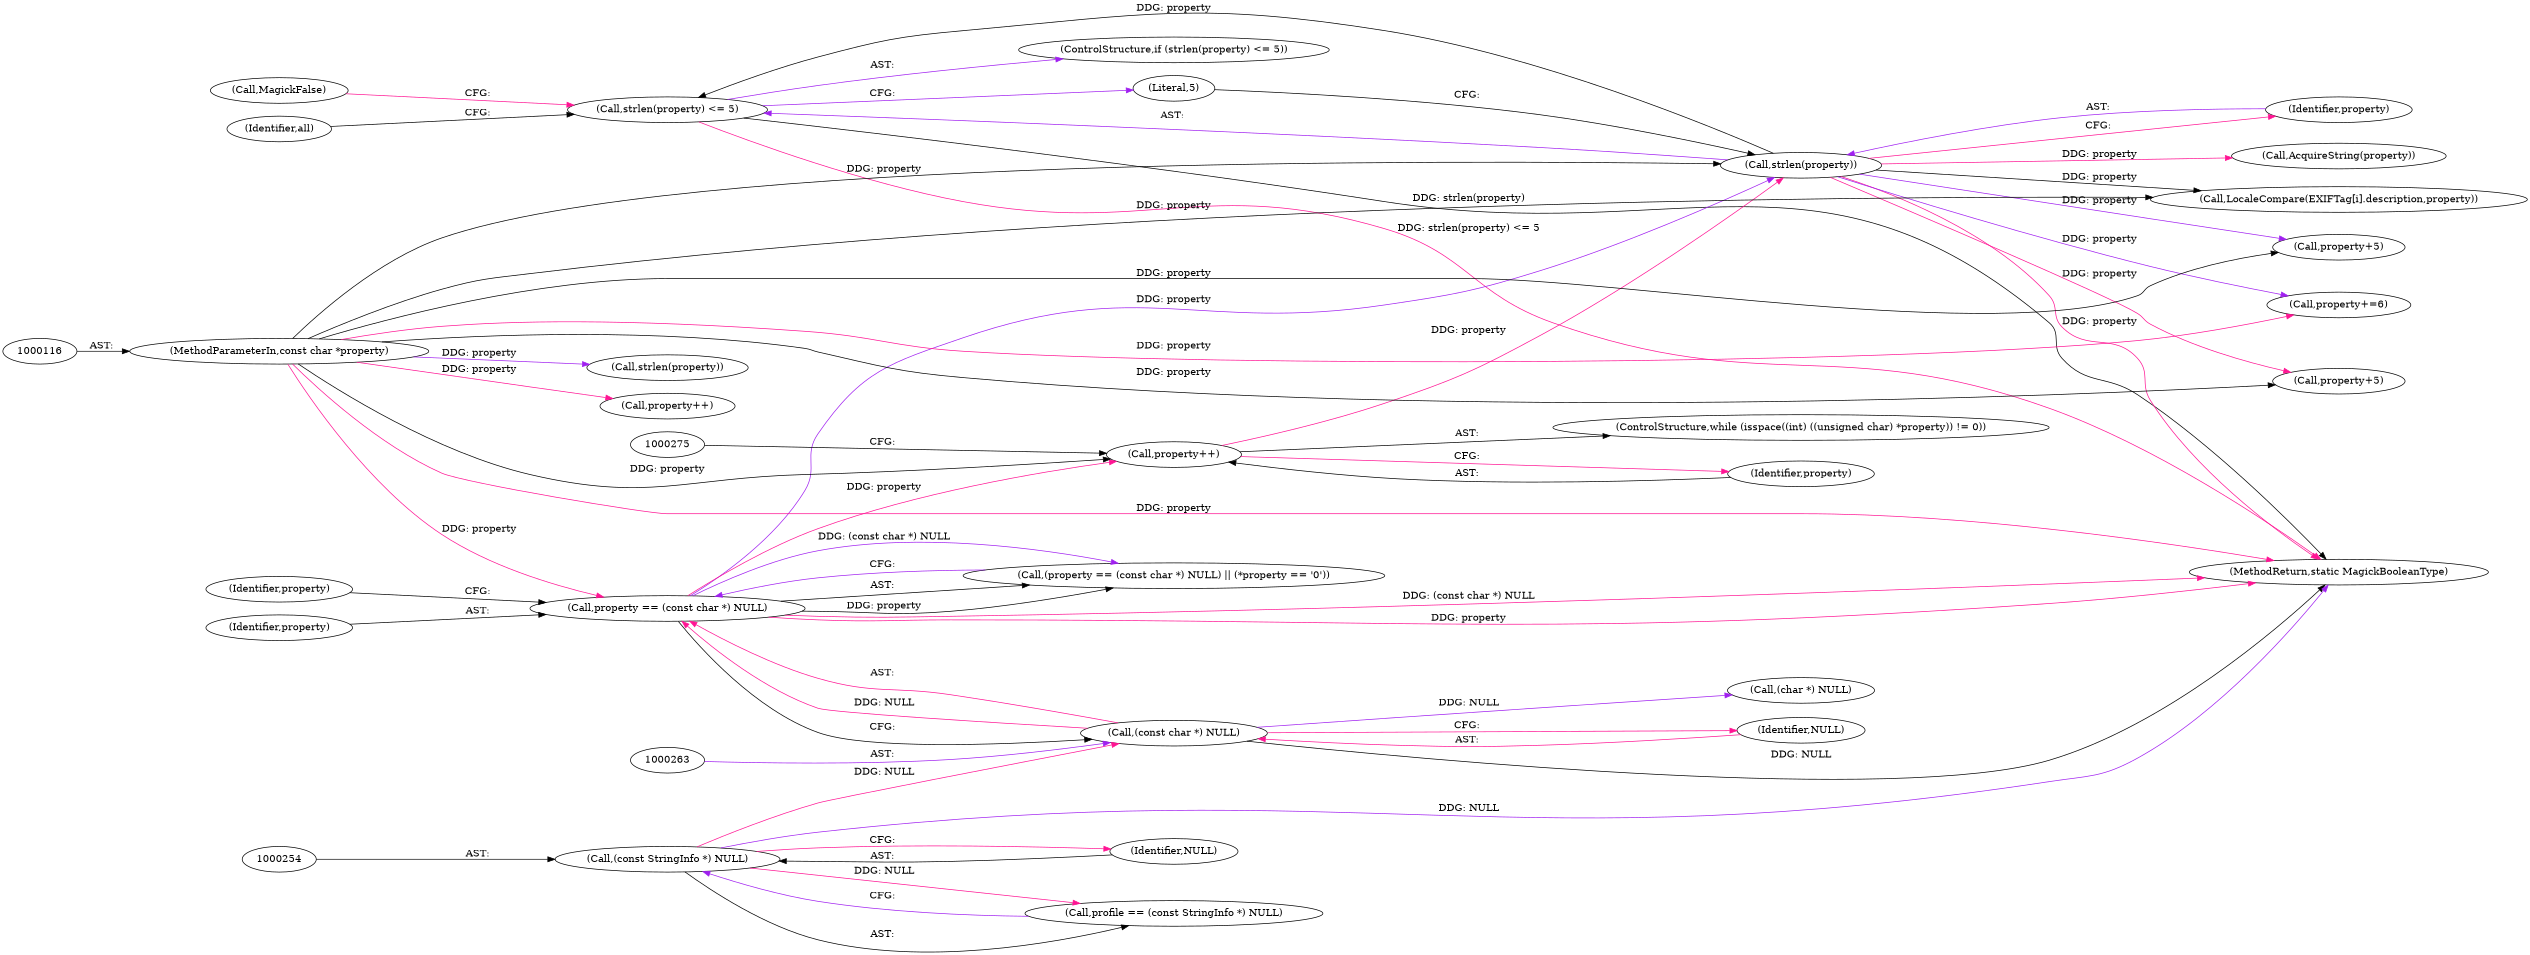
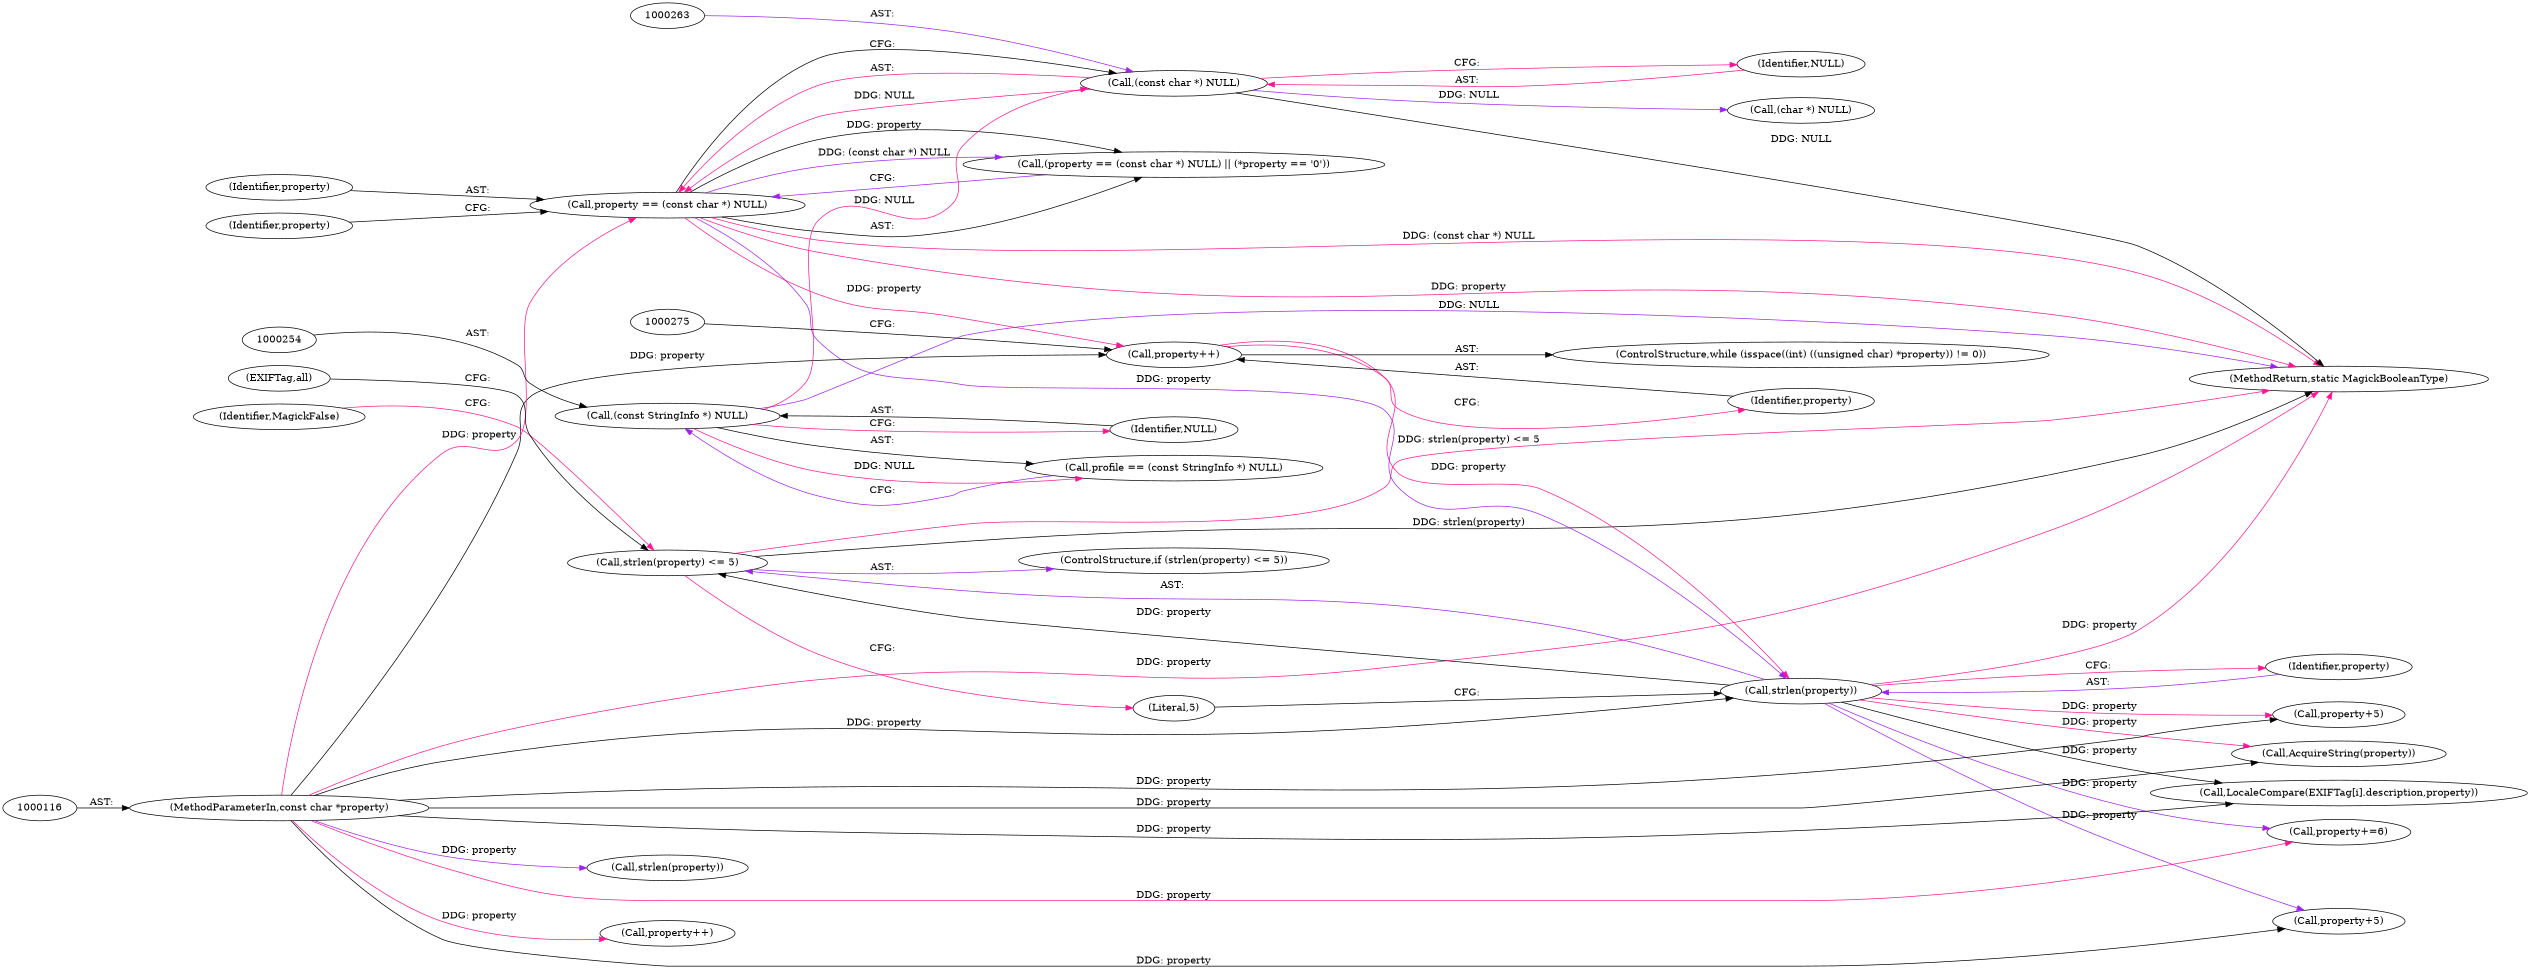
(279, 90) -> (279, 417)
(944, 98) -> (905, 681)
(279, 129) -> (279, 378)
none -> (1341, 808)
